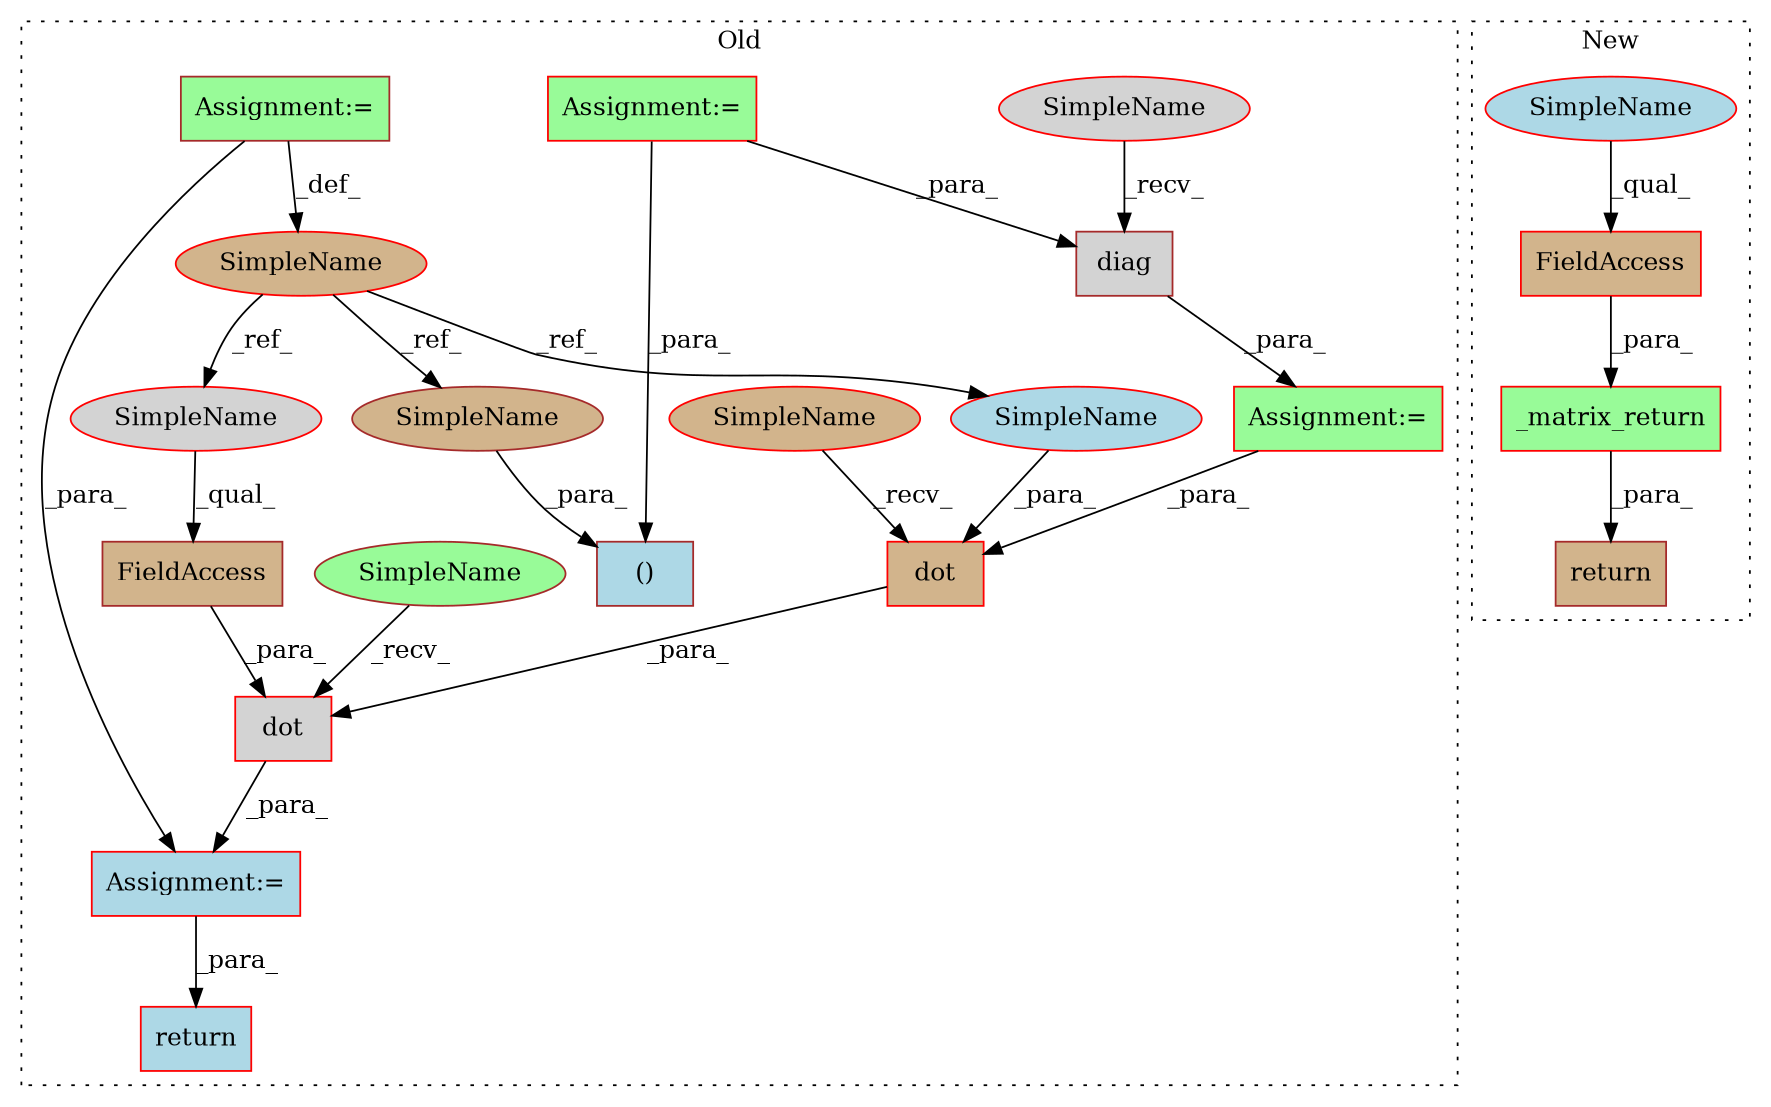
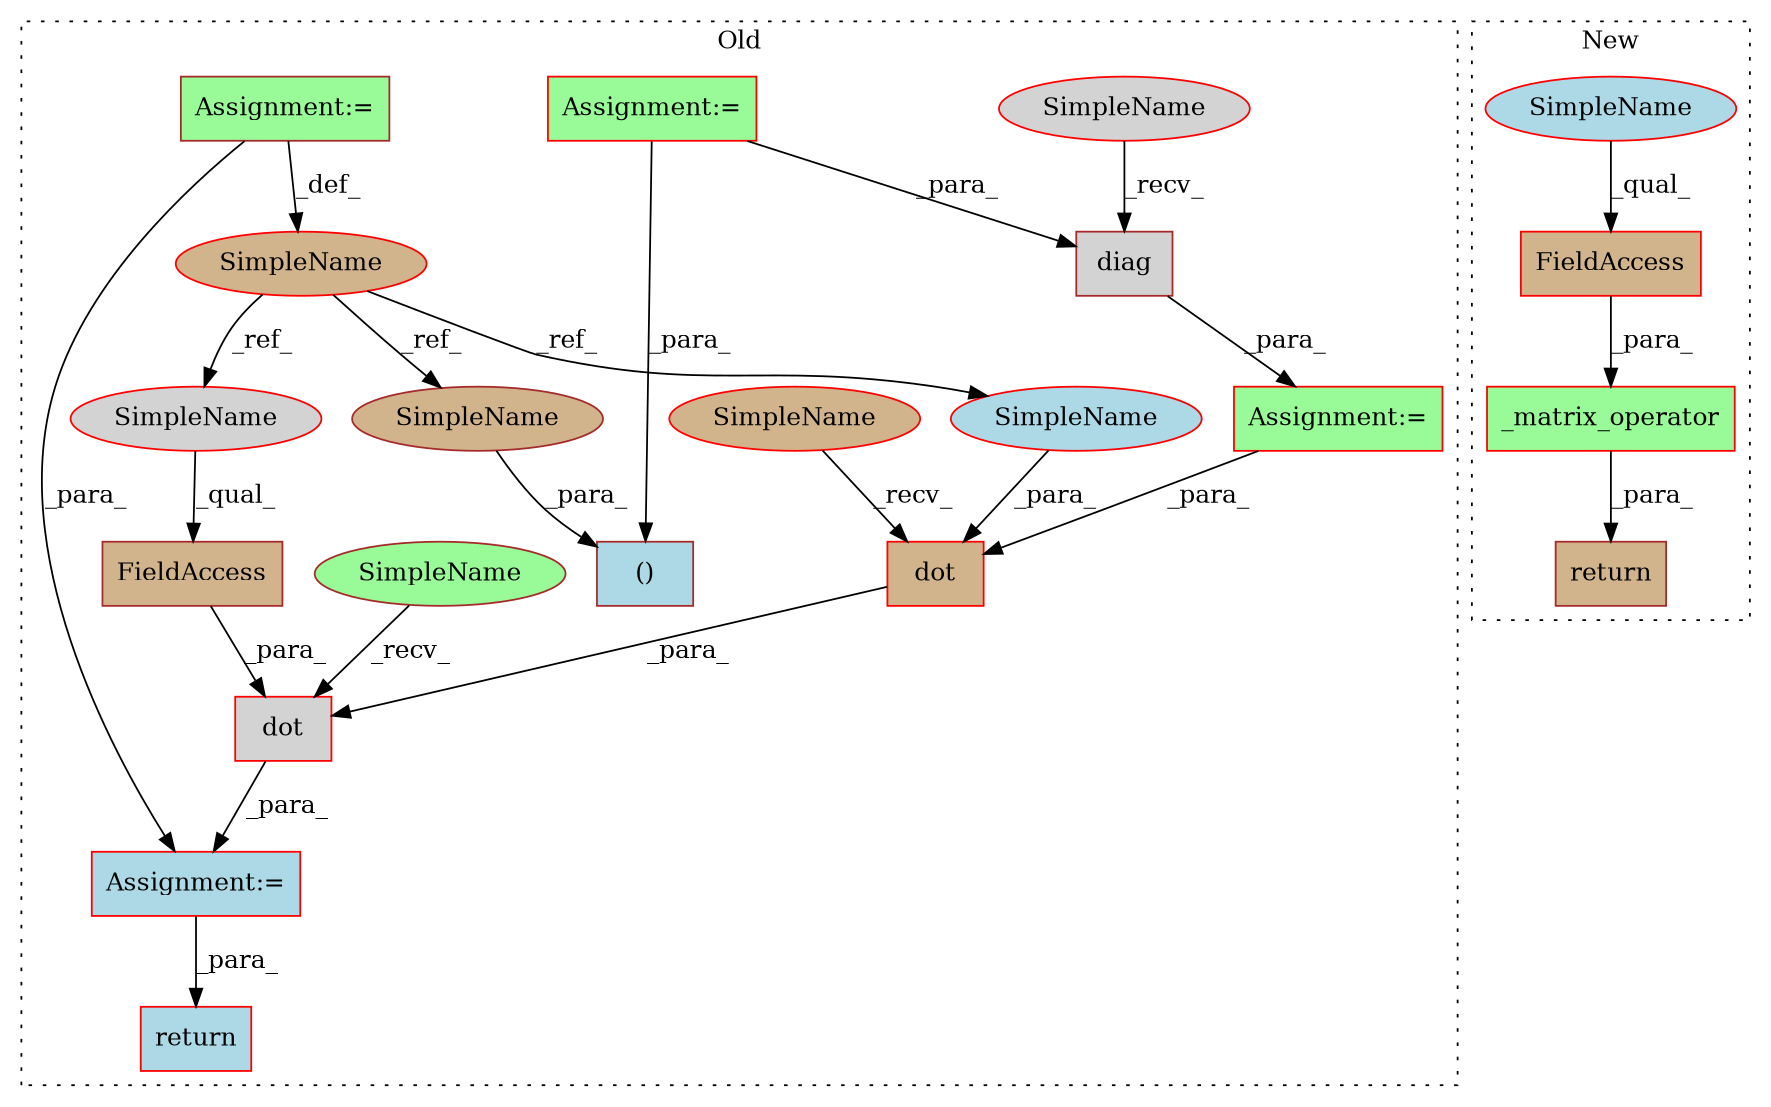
(1611, 419) -> (1611, 419)
